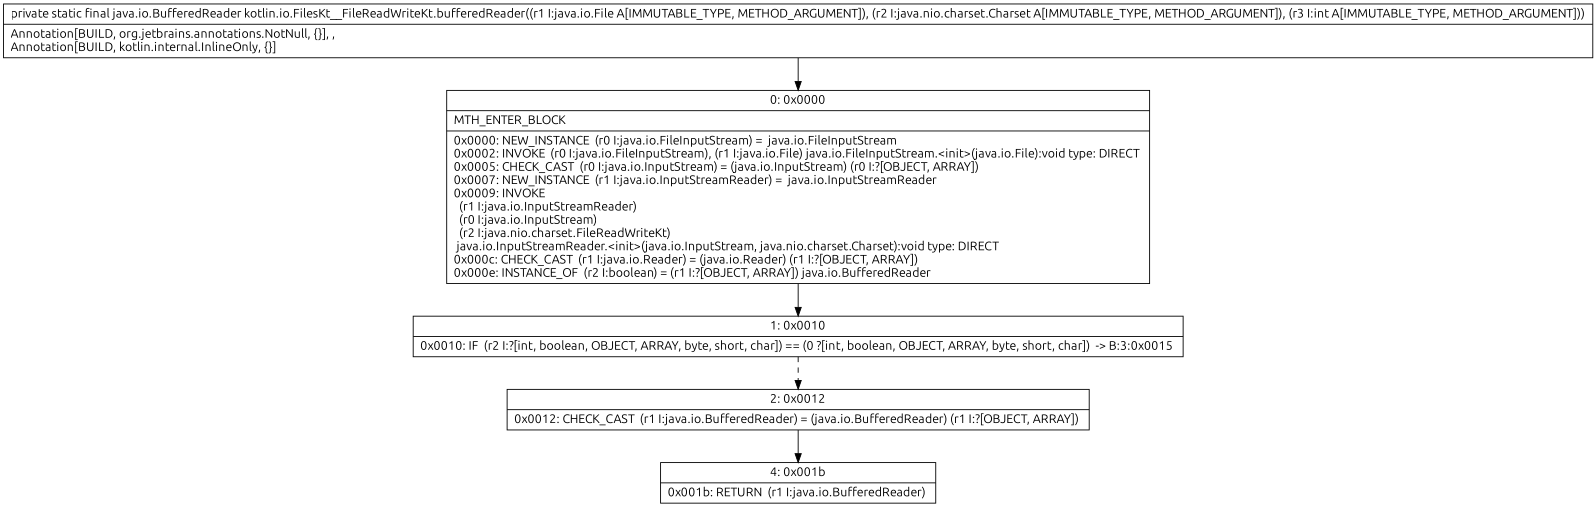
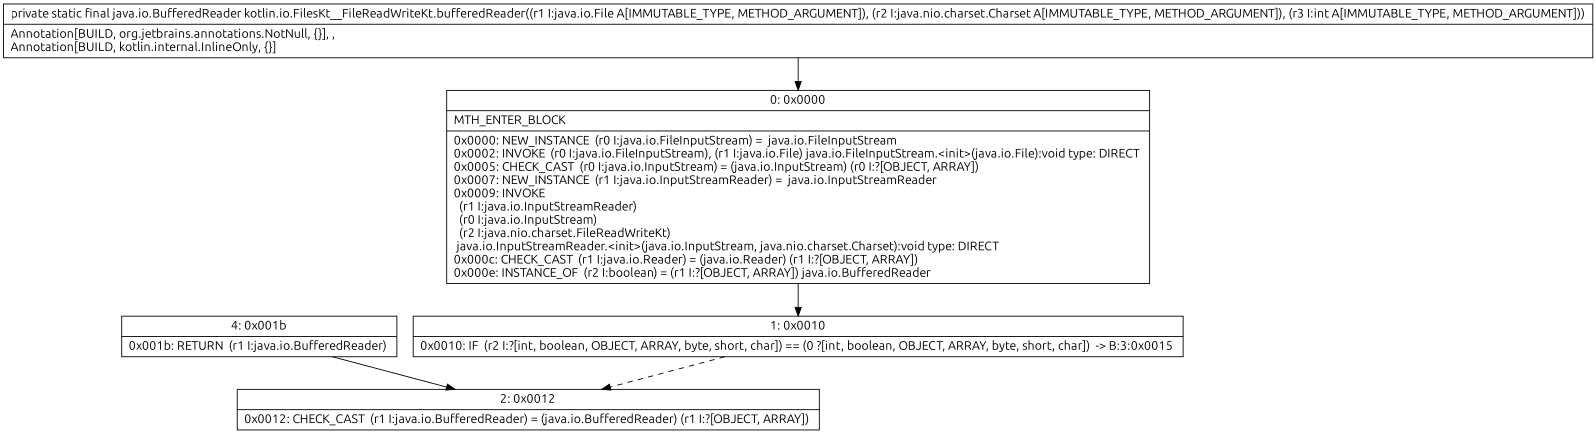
(798, 442) -> (389, 372)
